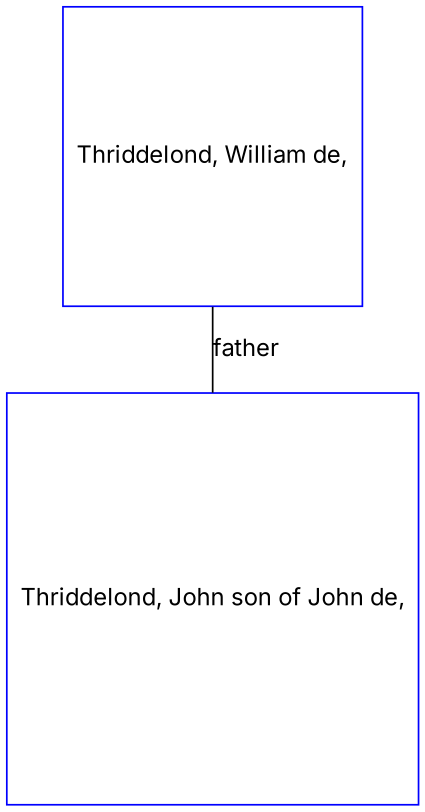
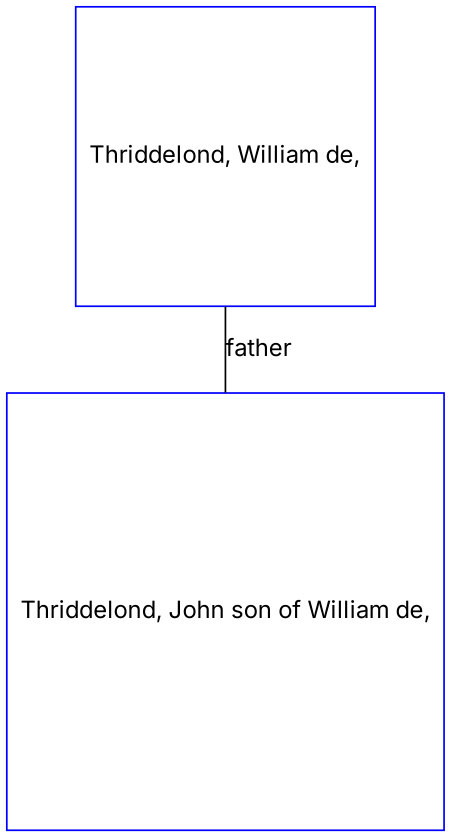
(213, 599) -> (225, 612)
